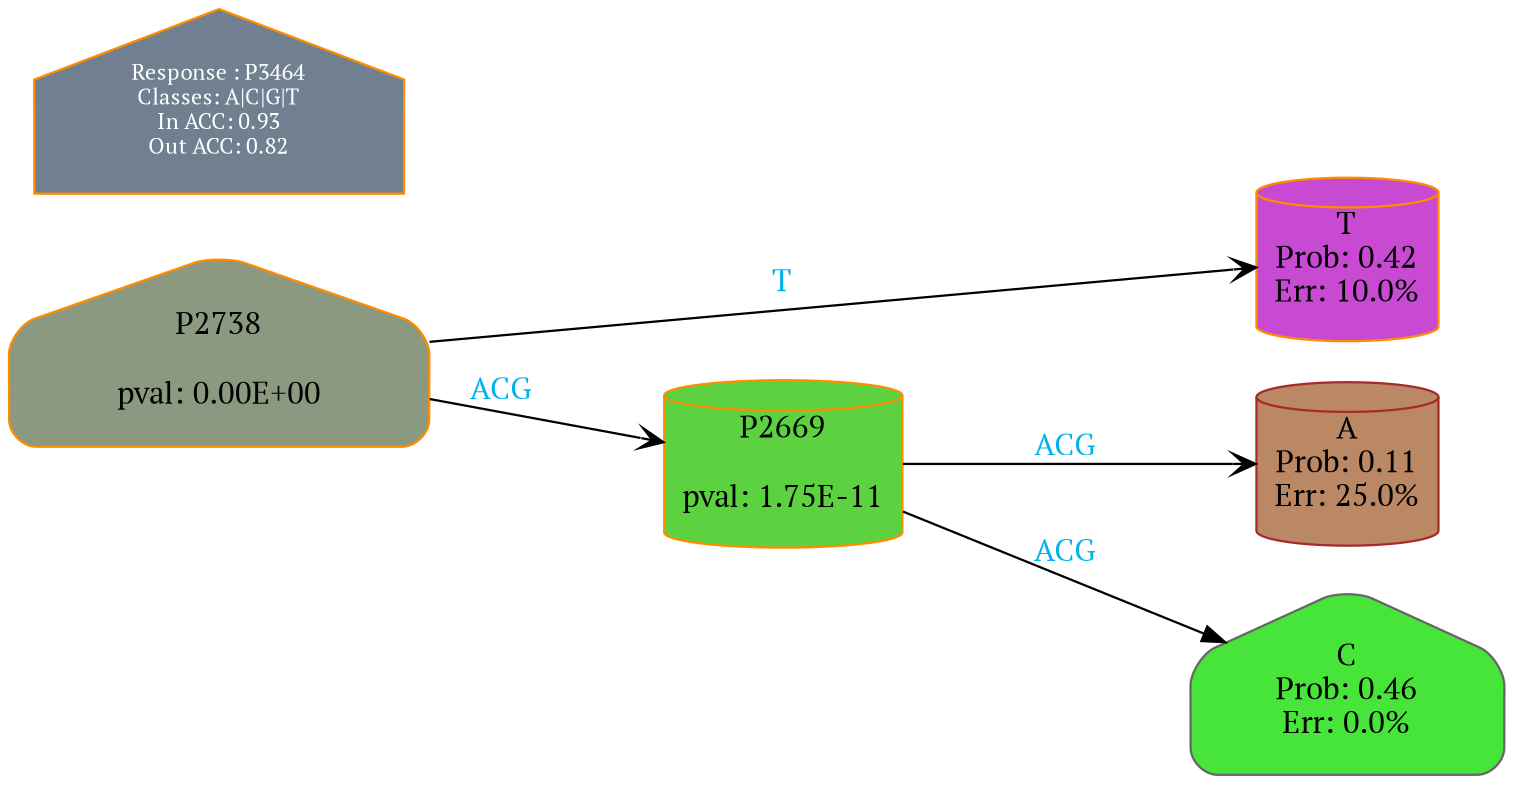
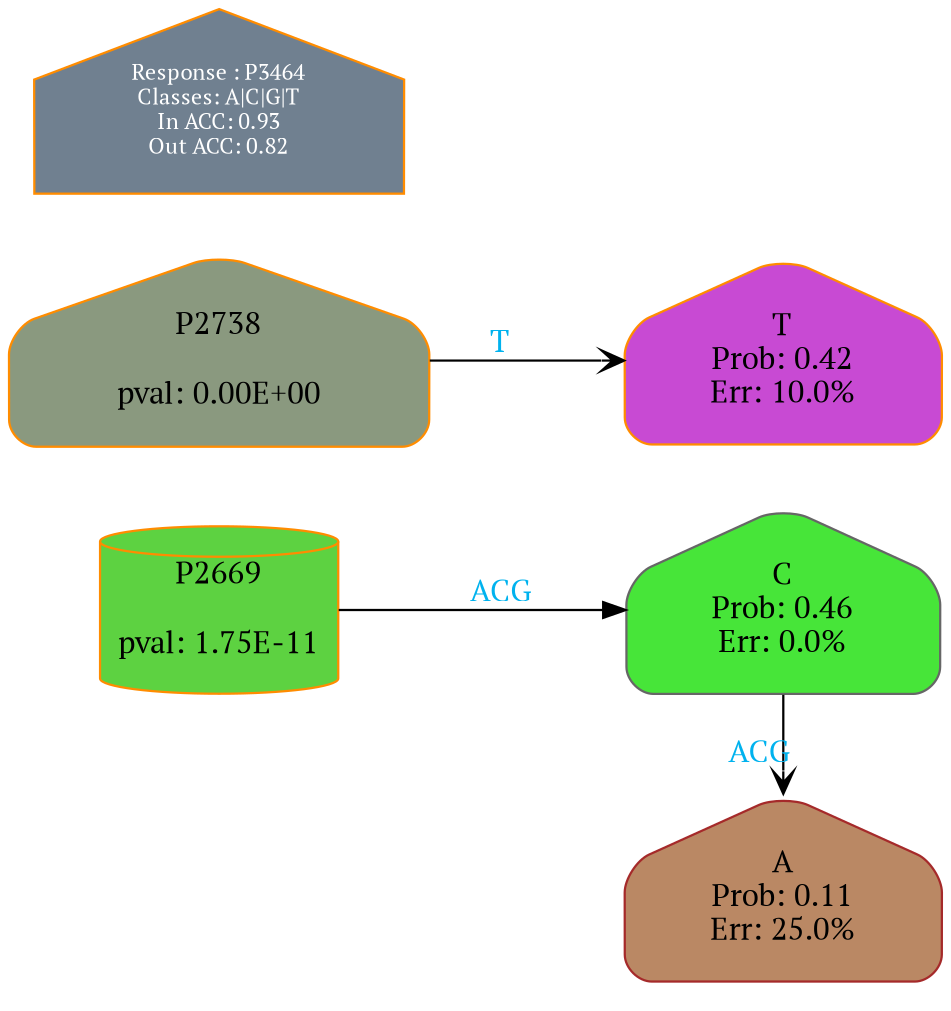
(1347, 259) -> (783, 361)
(535, 419) -> none
(1068, 464) -> (783, 733)
(1347, 464) -> (783, 898)
